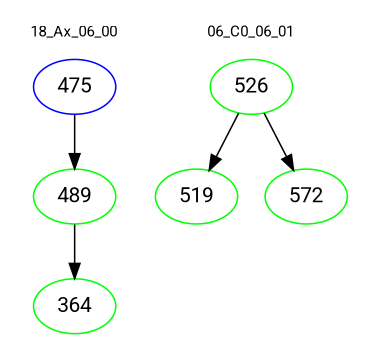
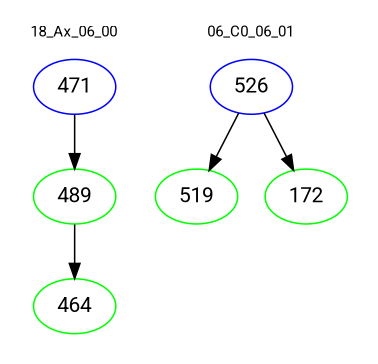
(75, 87) -> (75, 87)
(251, 87) -> (251, 87)
(306, 197) -> (306, 197)
(75, 306) -> (75, 306)
